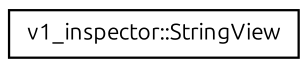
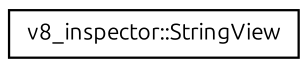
(154, 34) -> (154, 34)
